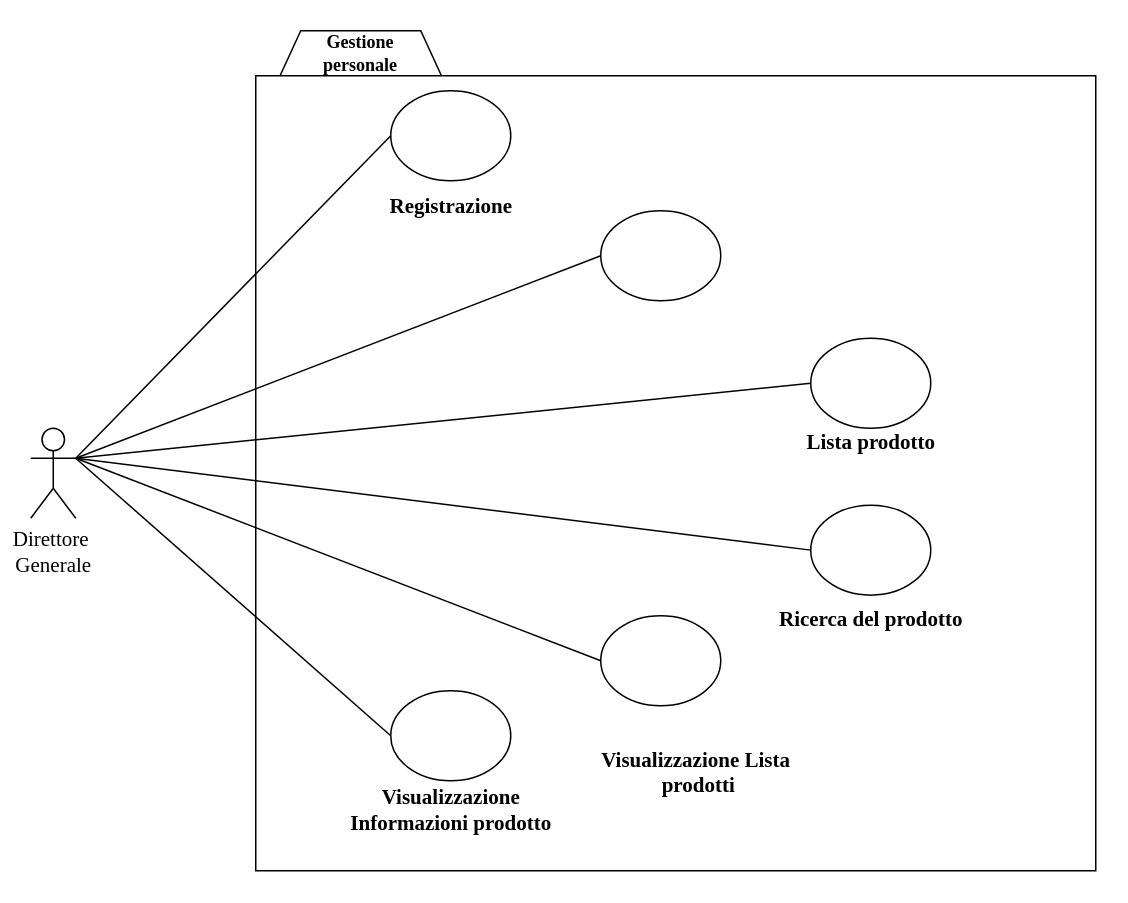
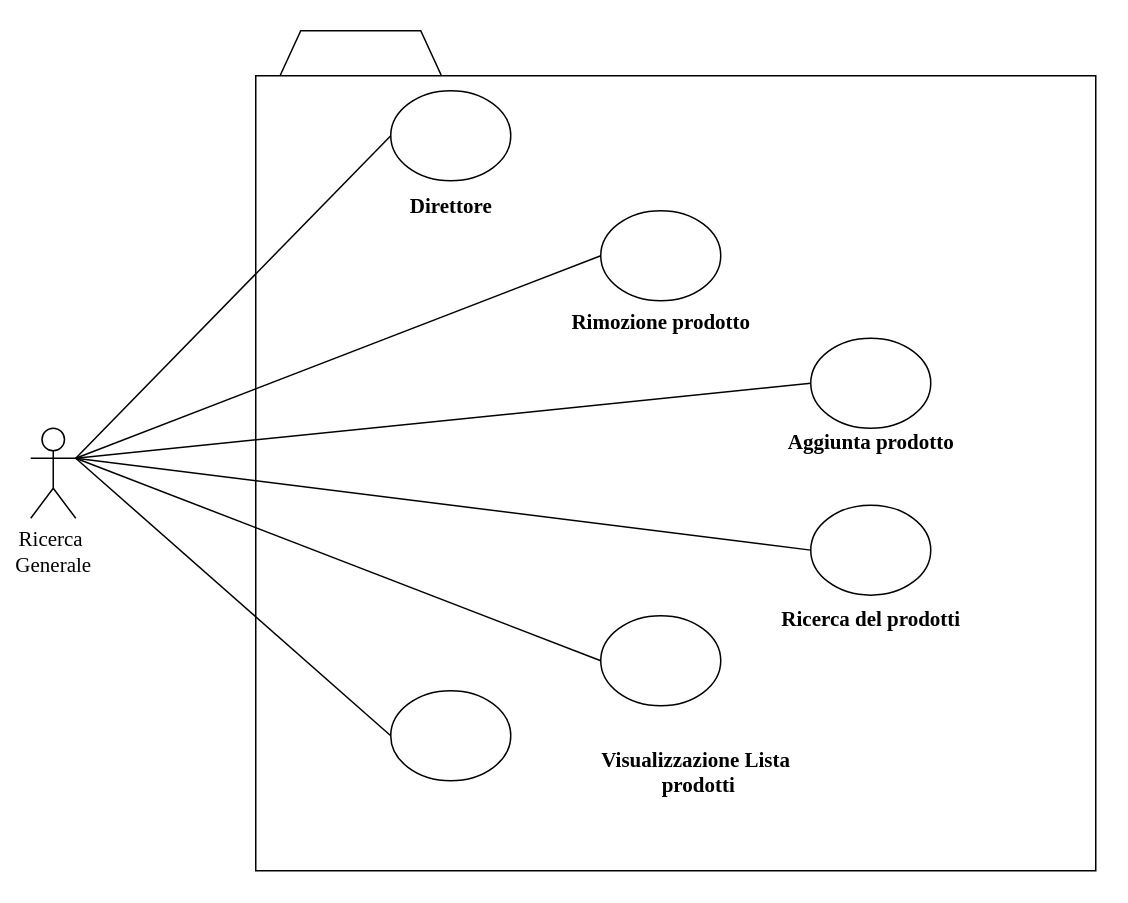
(361, 53) -> none
(452, 208) -> (452, 208)
none -> (661, 323)
(872, 443) -> (872, 443)
(54, 550) -> (54, 550)
(872, 620) -> (872, 620)
(451, 811) -> none
